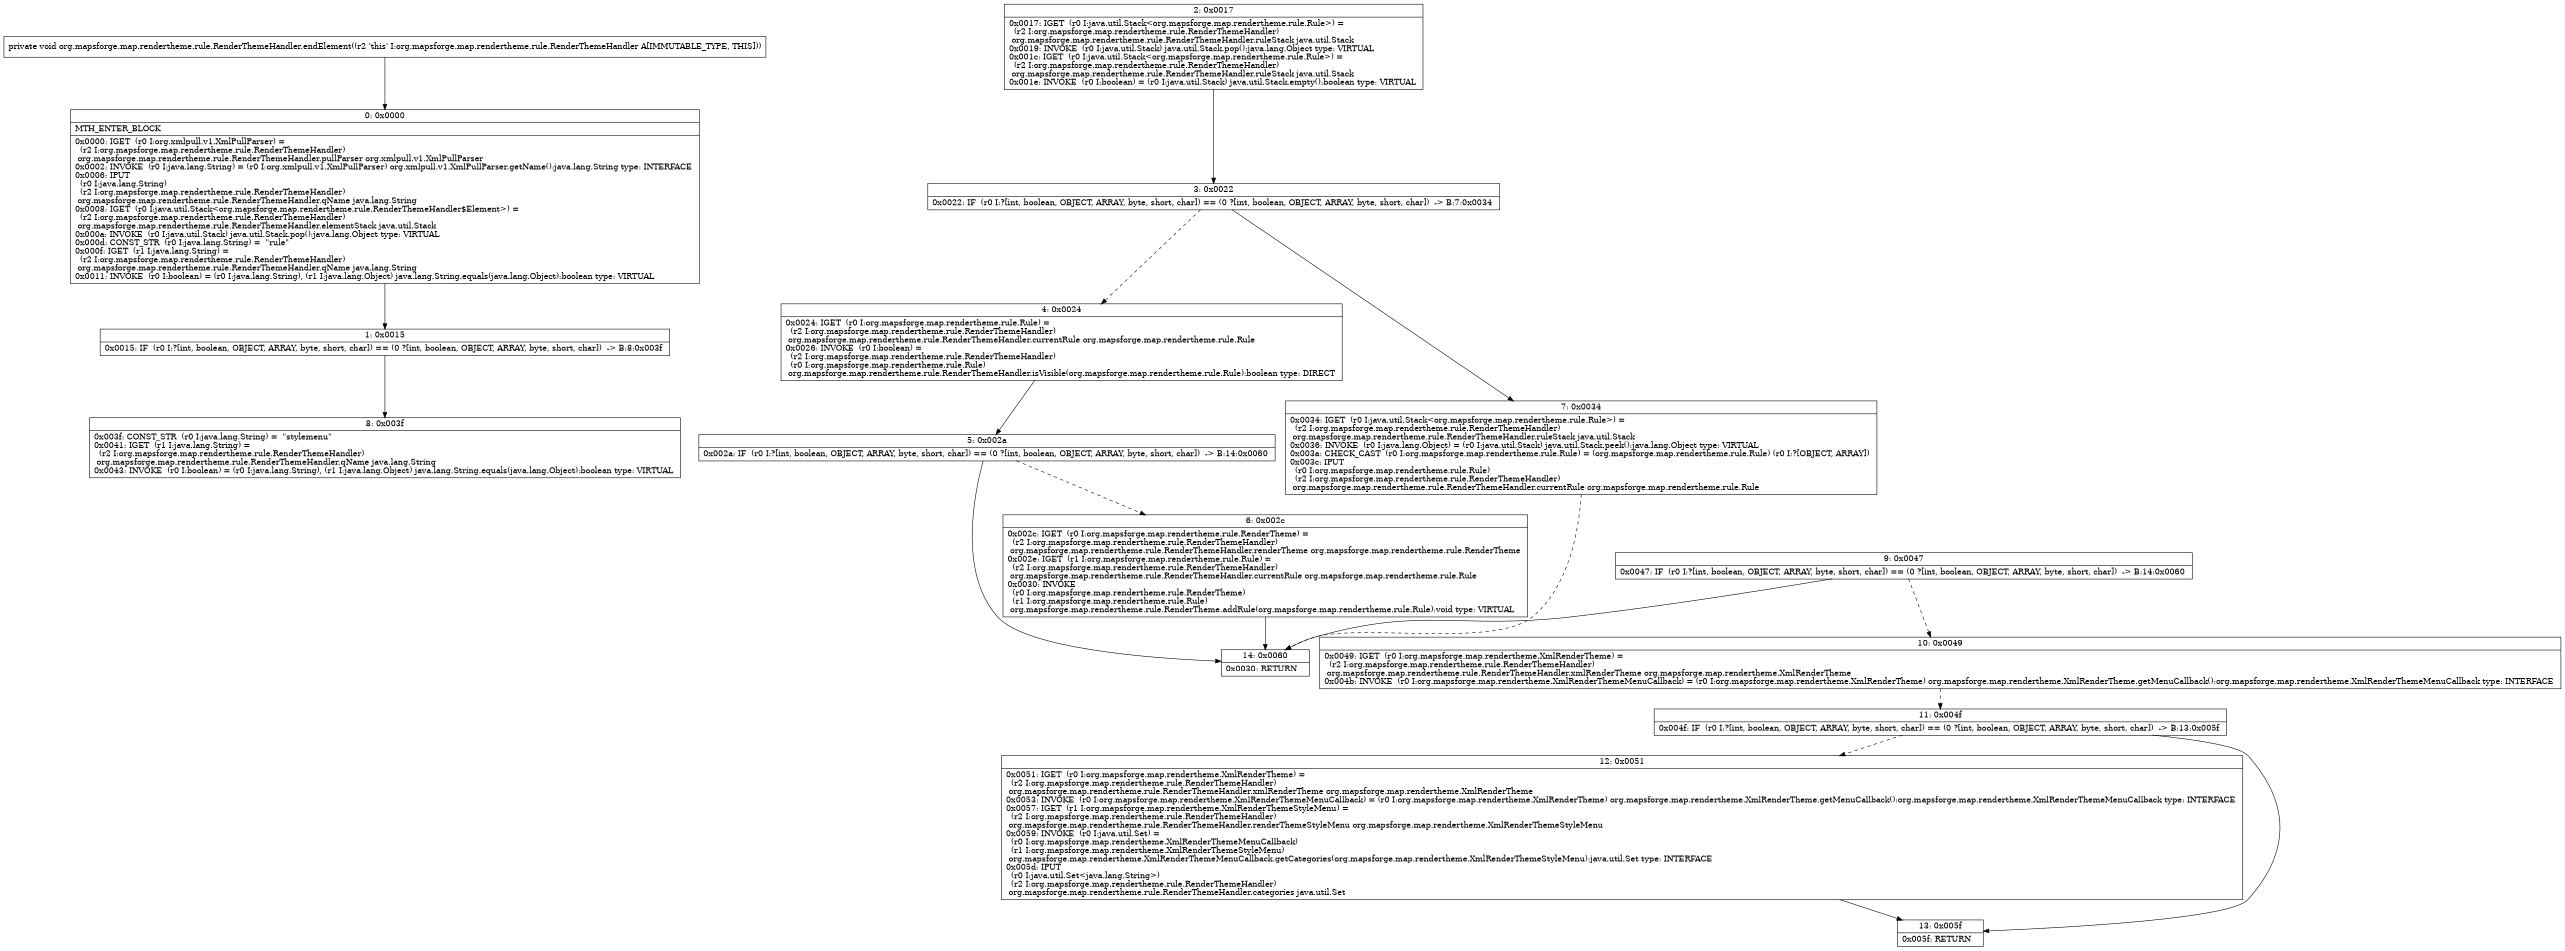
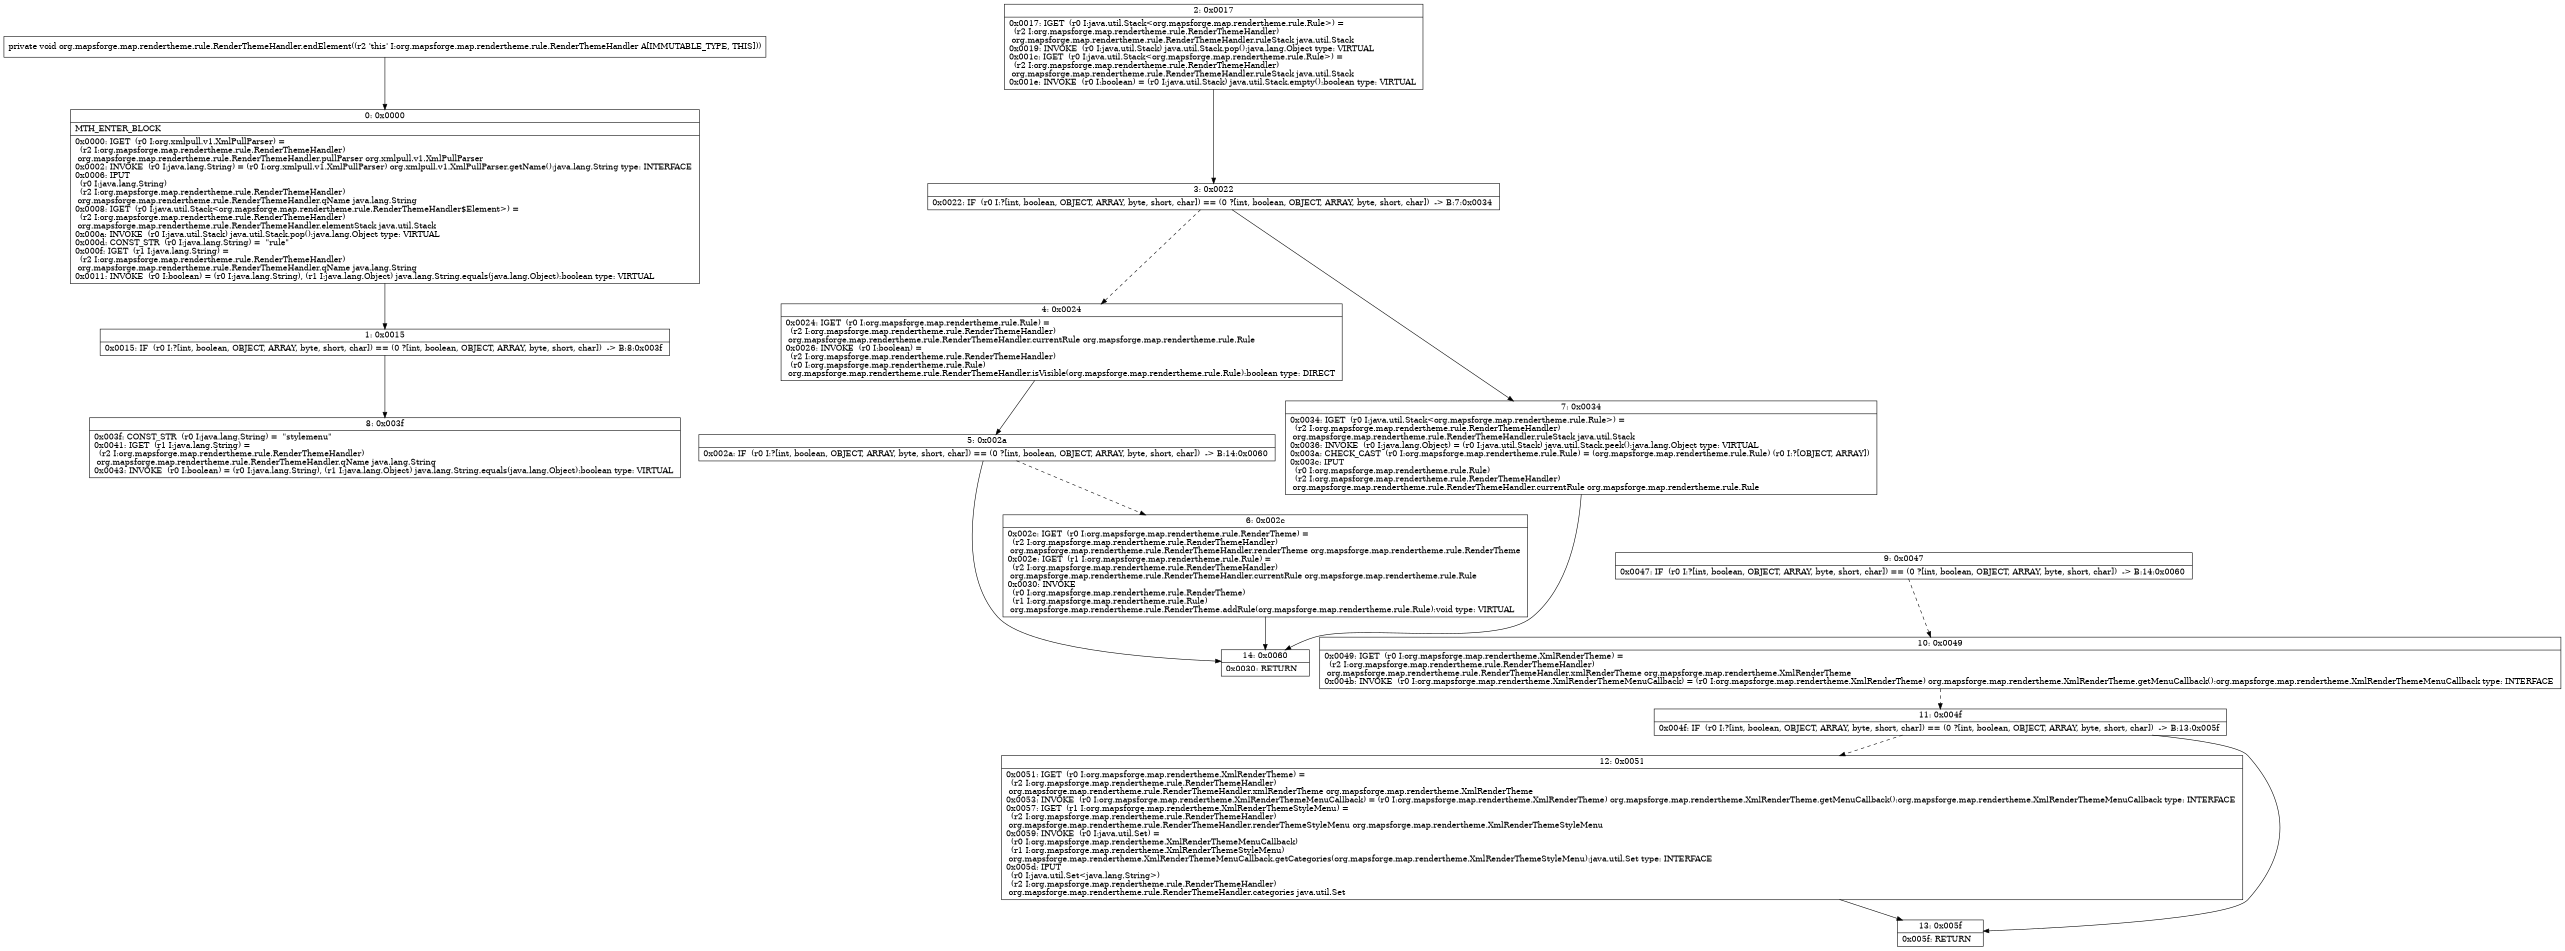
(1561, 618) -> none
(1479, 632) -> (1479, 632)
